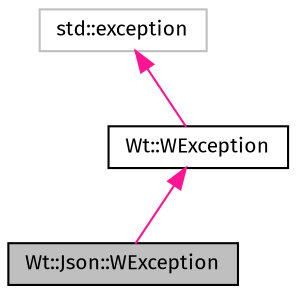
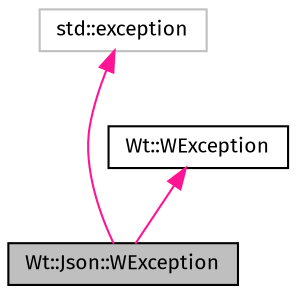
(167, 98) -> (89, 158)
